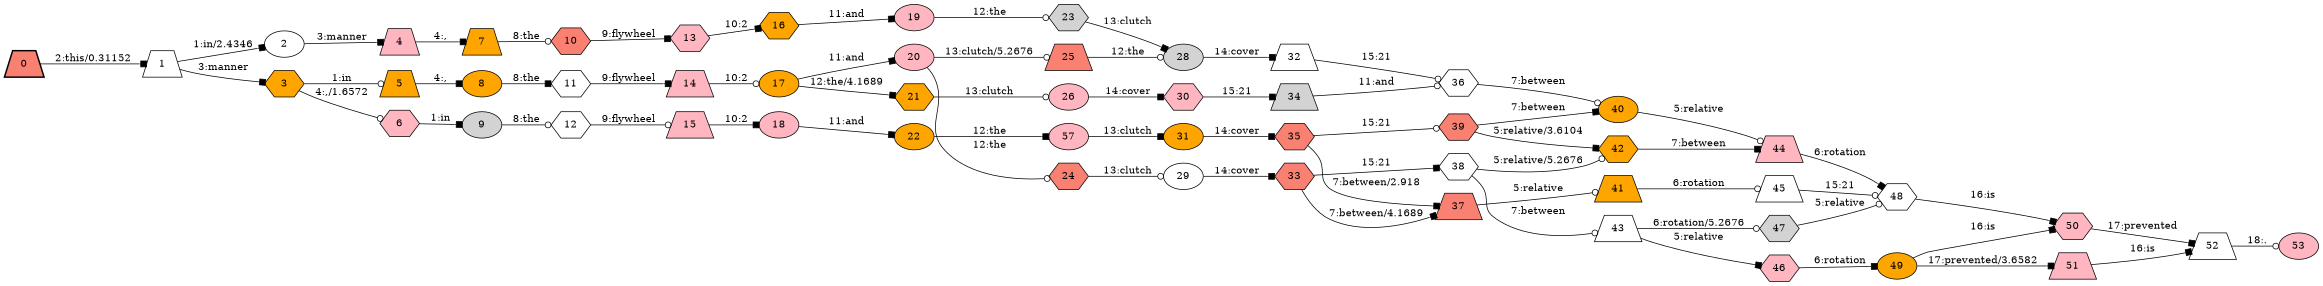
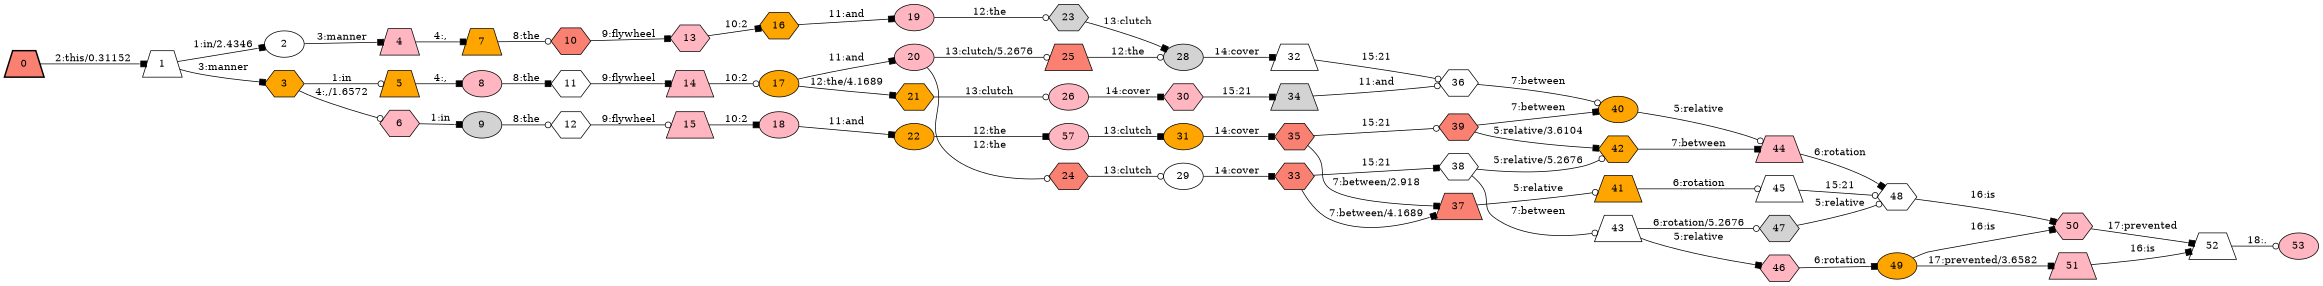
(482, 84) -> (482, 84)
